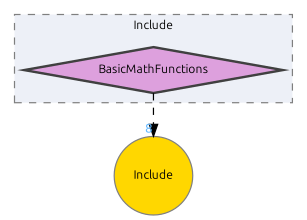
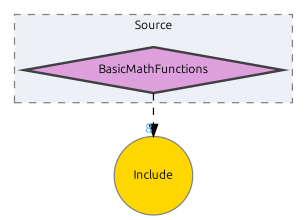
(153, 26) -> (153, 26)
